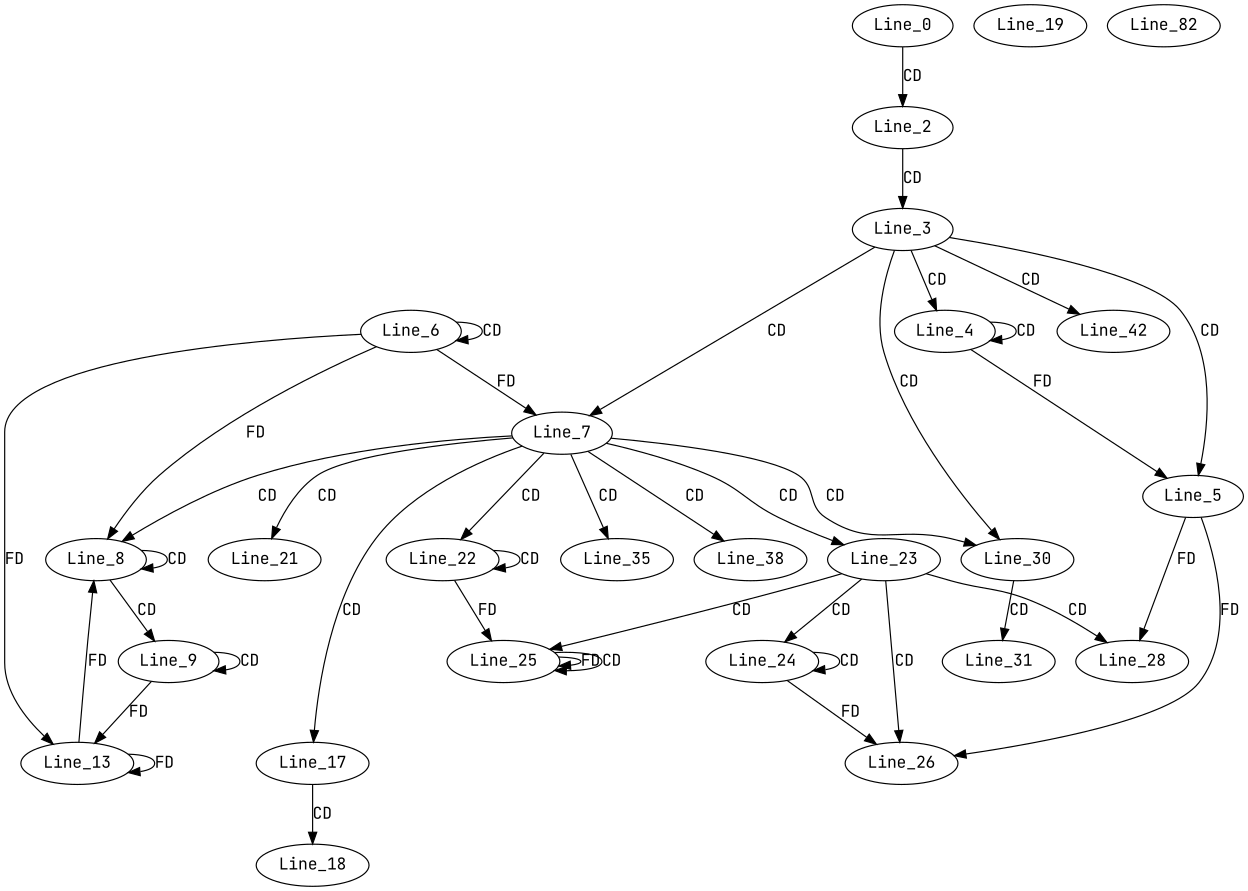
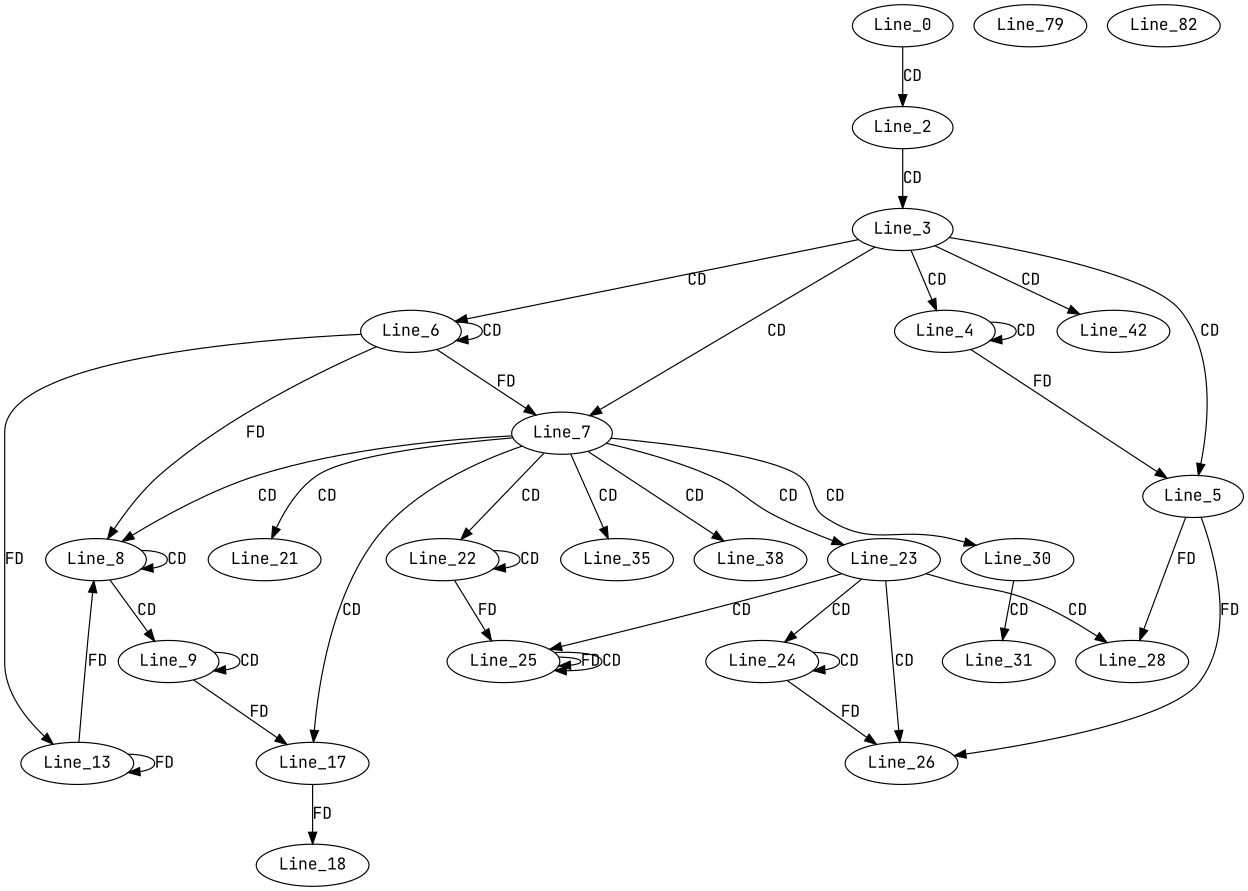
(1030, 26) -> (1030, 26)
(903, 401) -> (663, 279)
(127, 708) -> (235, 709)
(323, 814) -> (323, 814)
